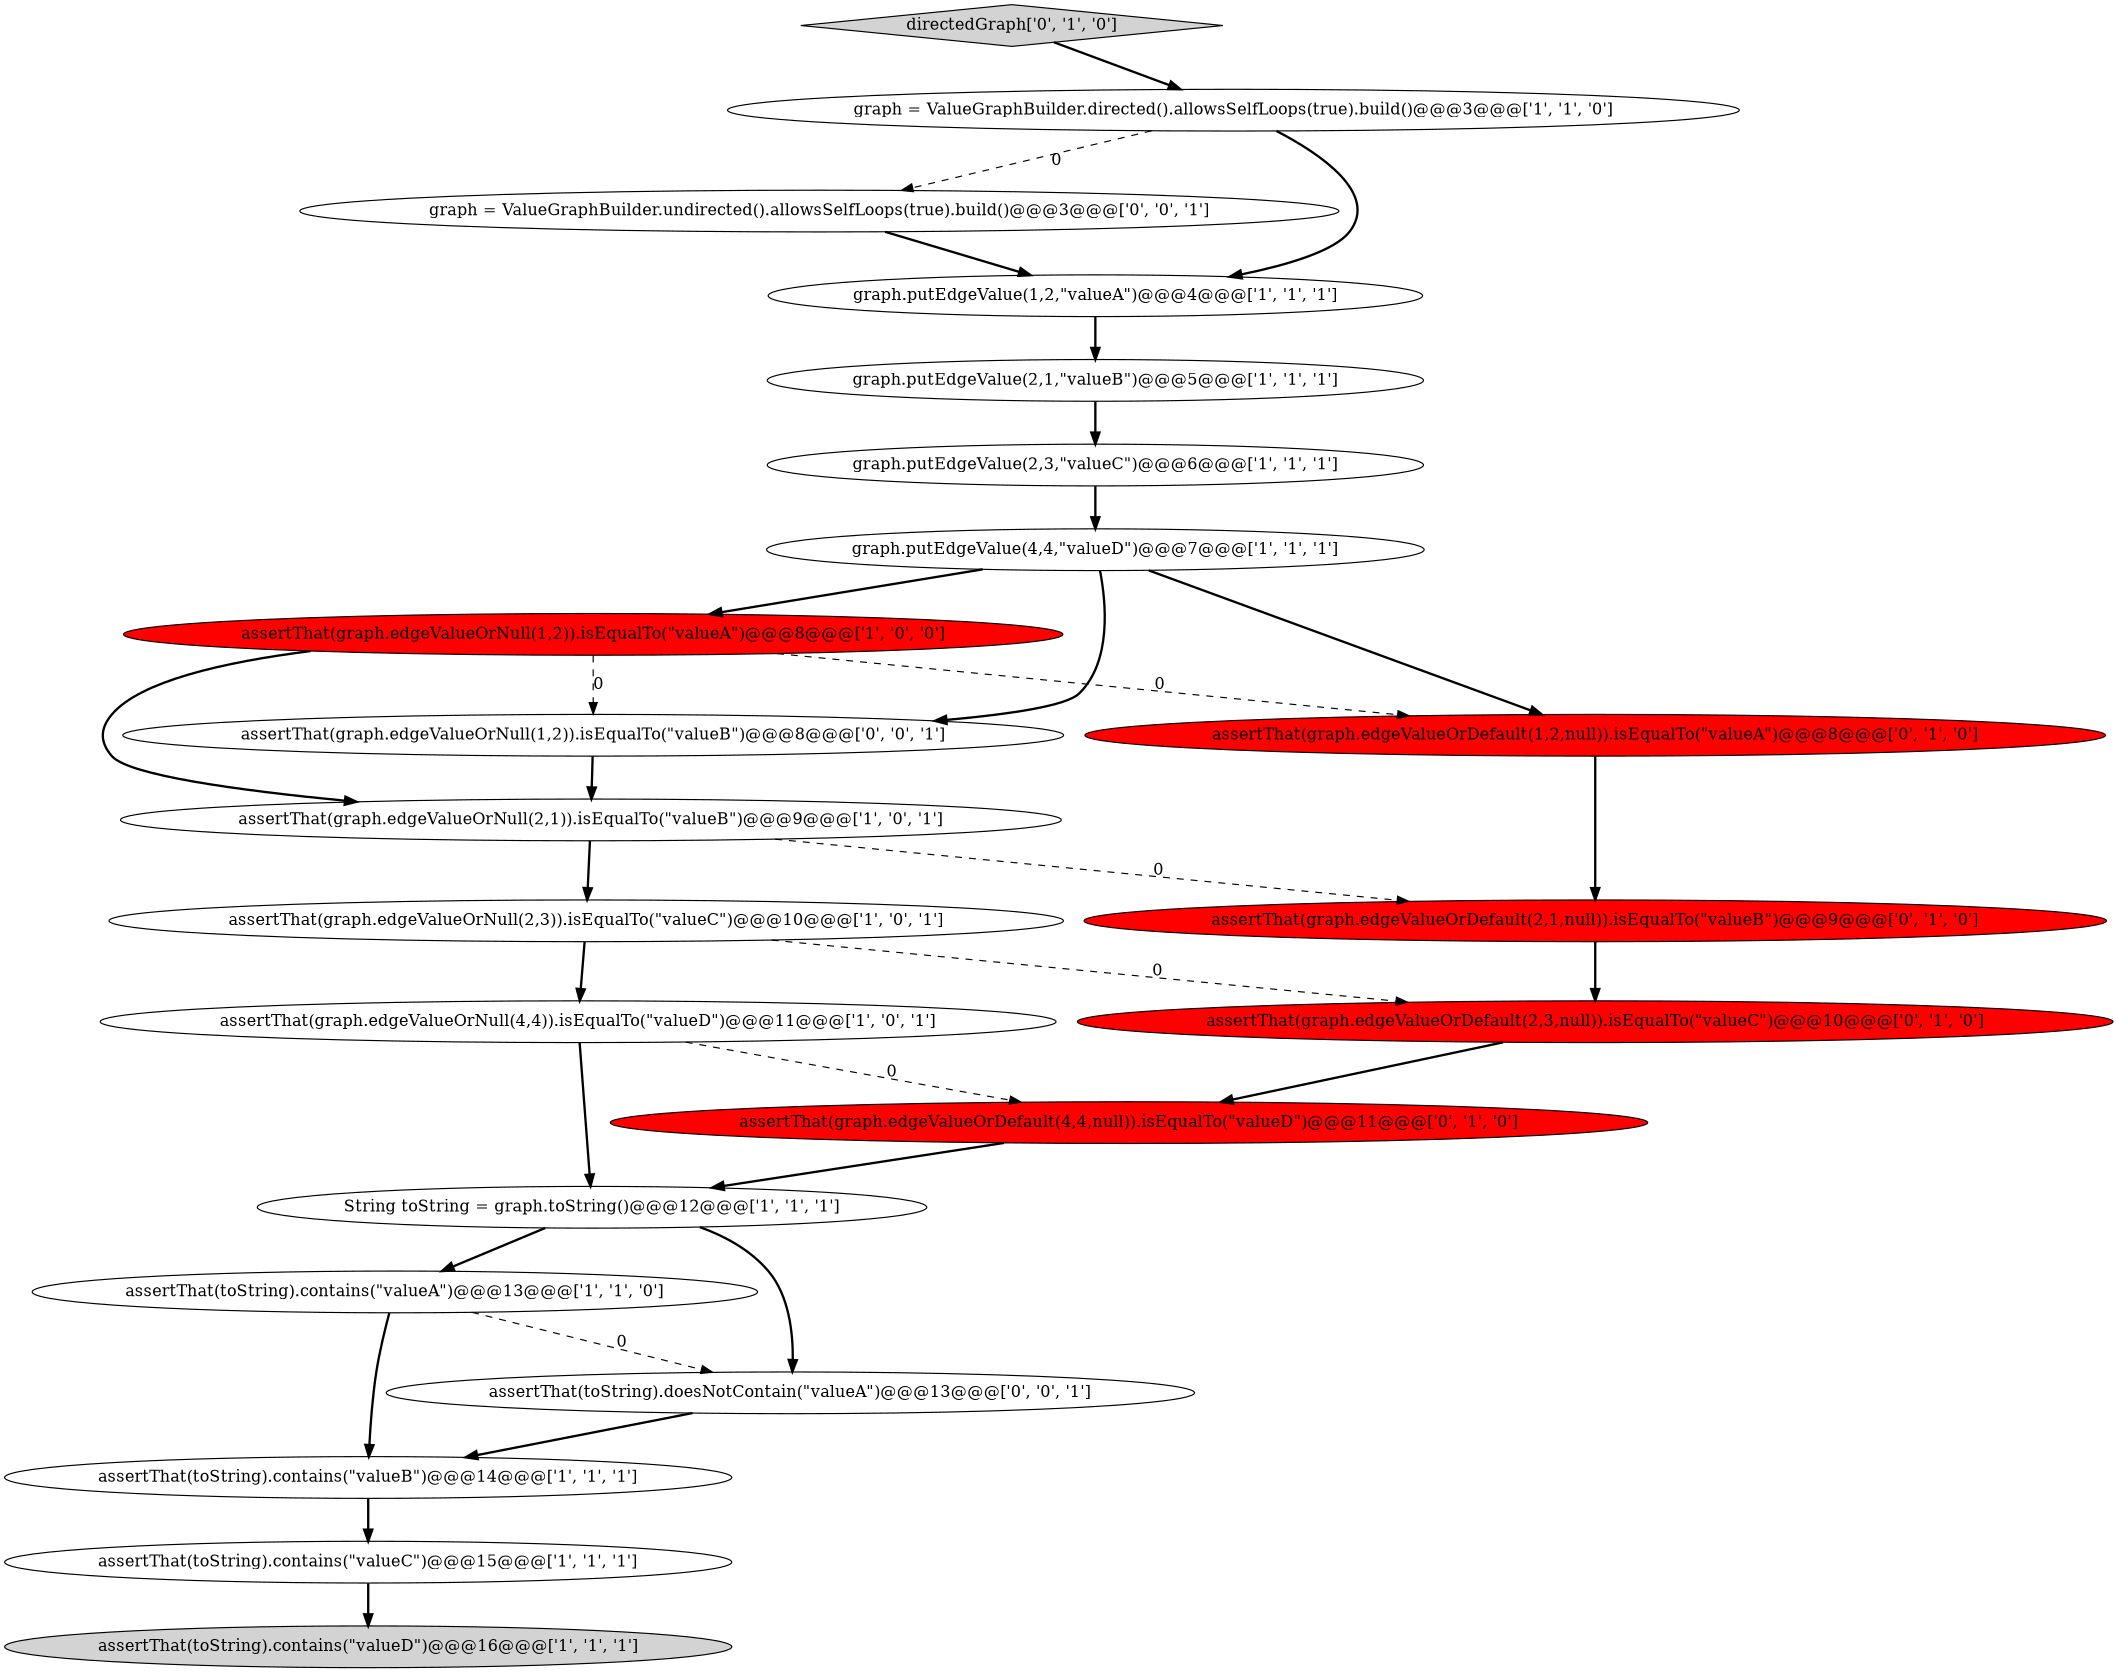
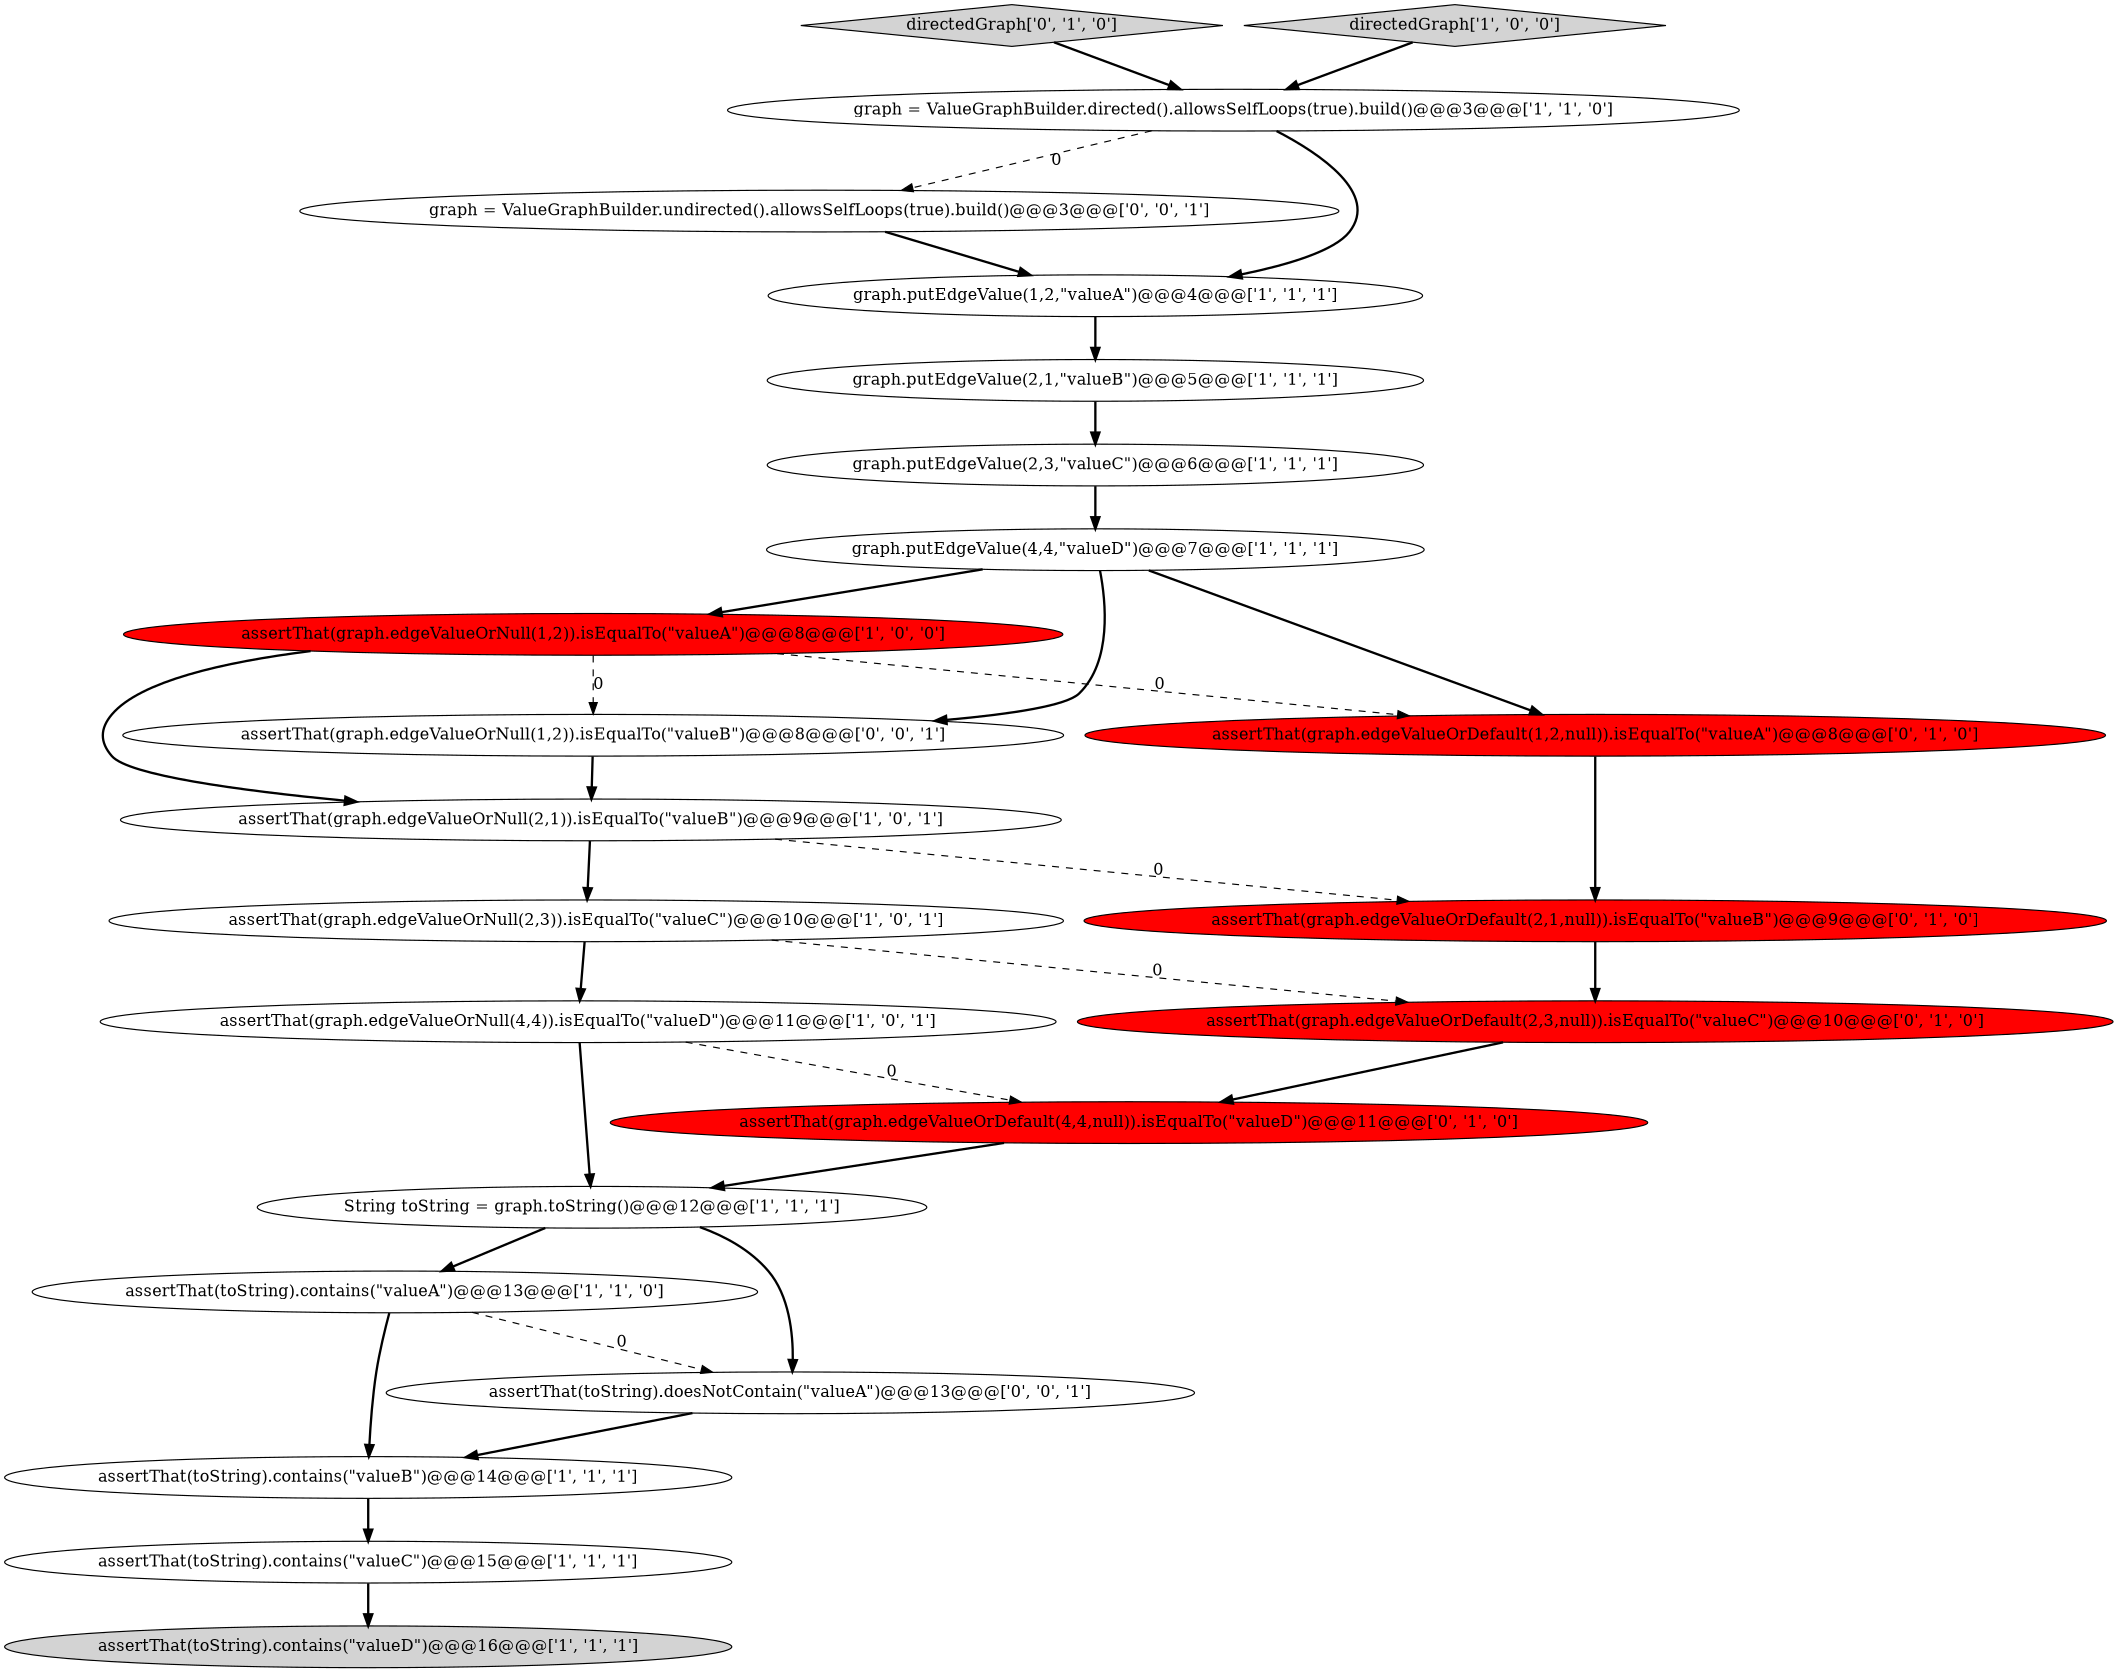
none -> (1455, 26)
